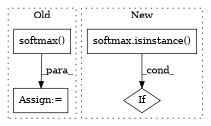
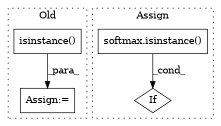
(142, 16) -> (153, 16)
(42, 41) -> (48, 41)
